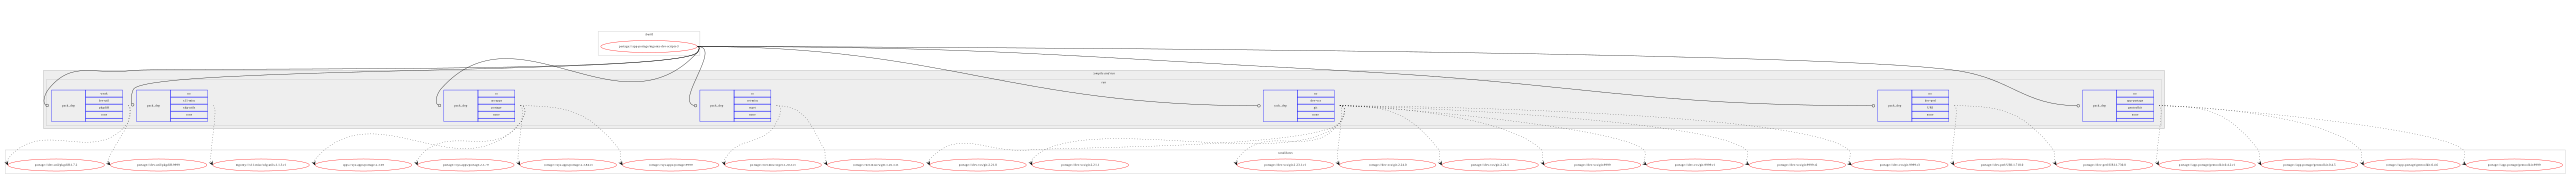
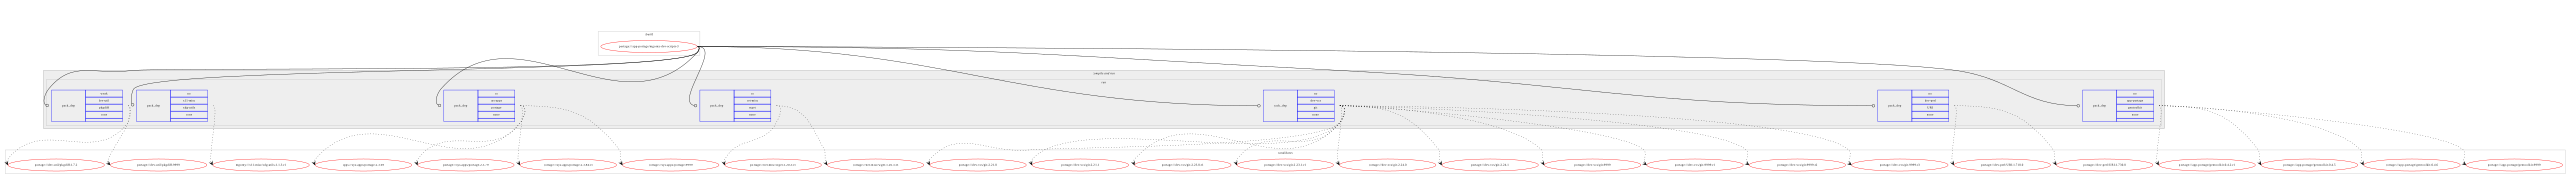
none -> (1183, 165)
